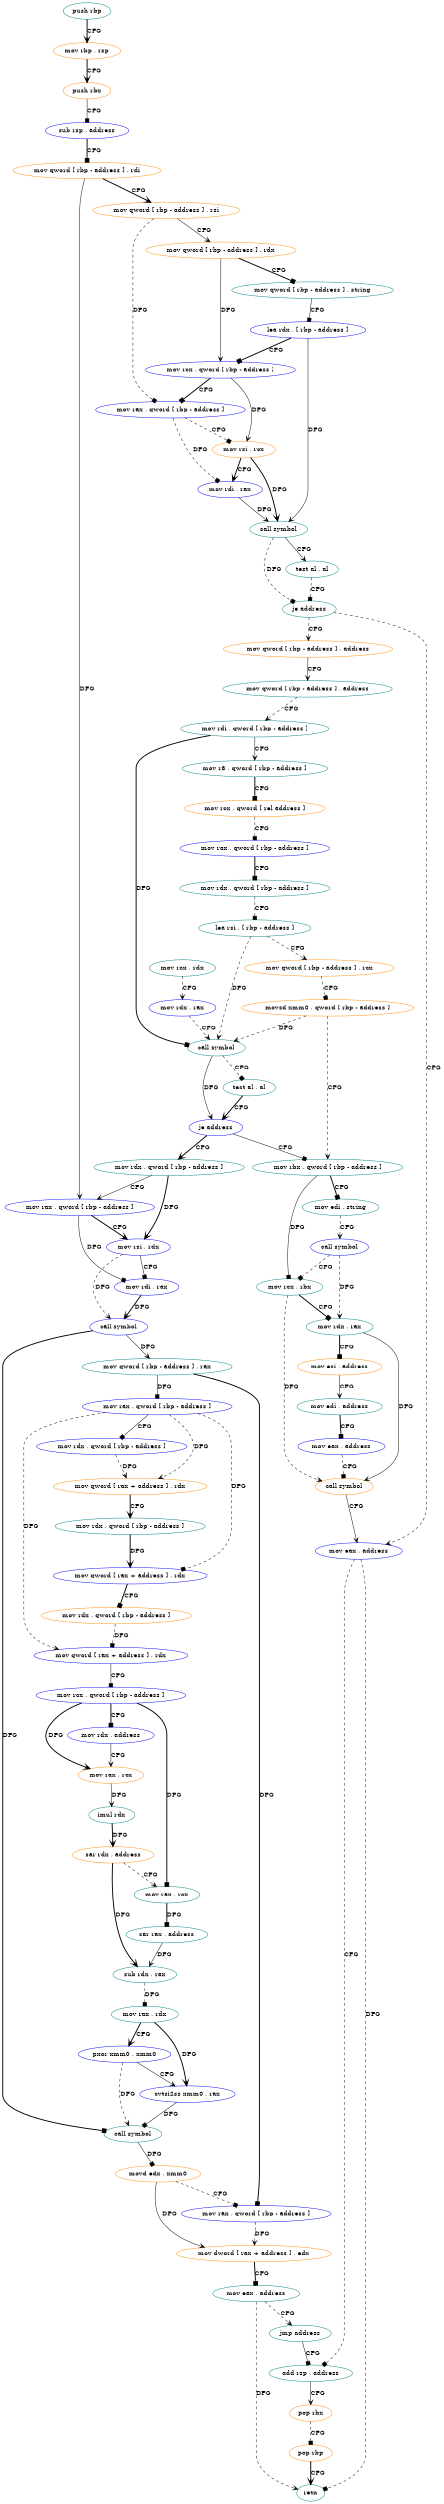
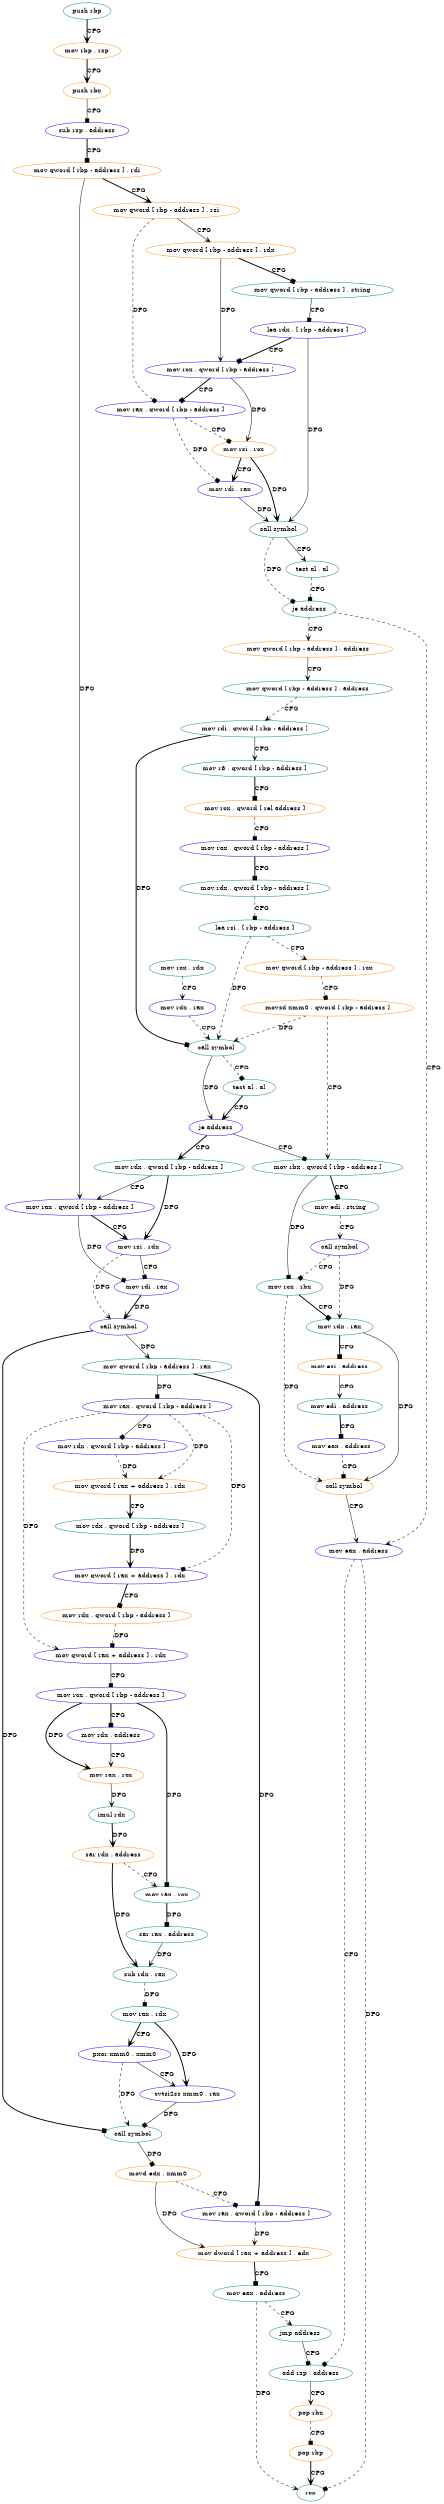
(311, 2493) -> (311, 2493)
